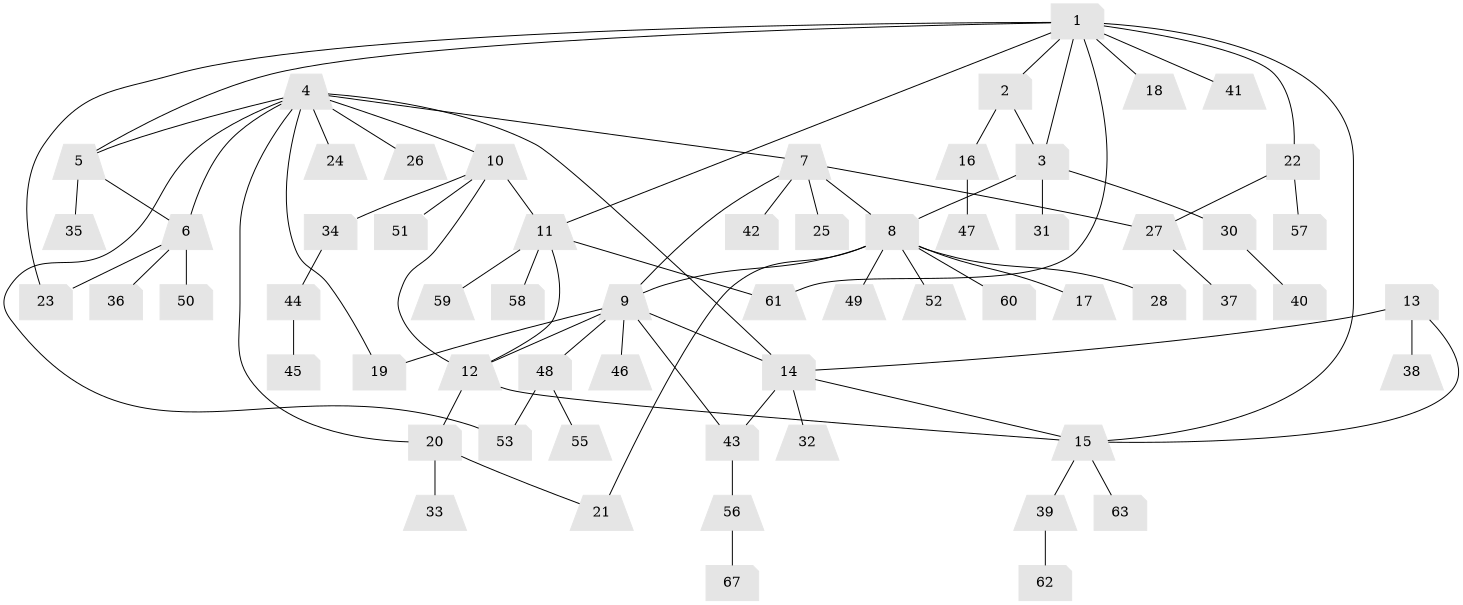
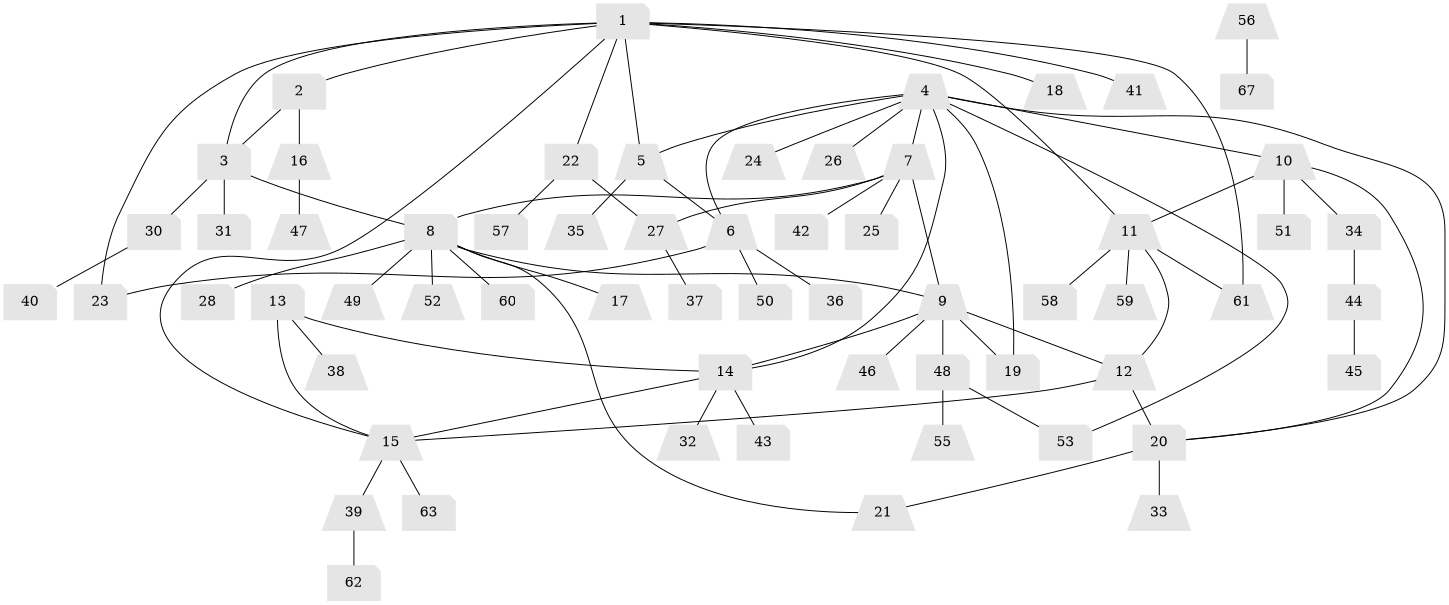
(412, 270) -> (1409, 360)
(681, 375) -> none
(732, 478) -> none
